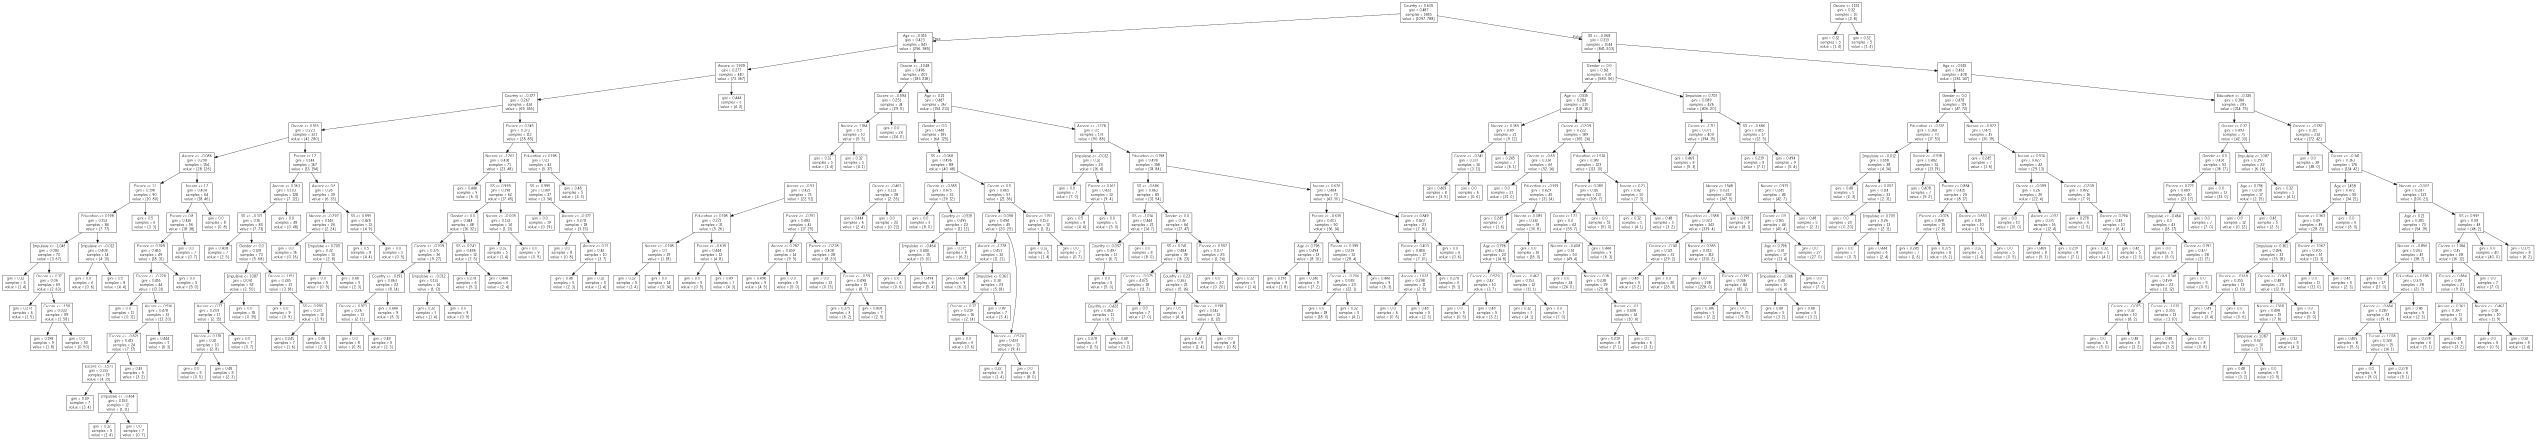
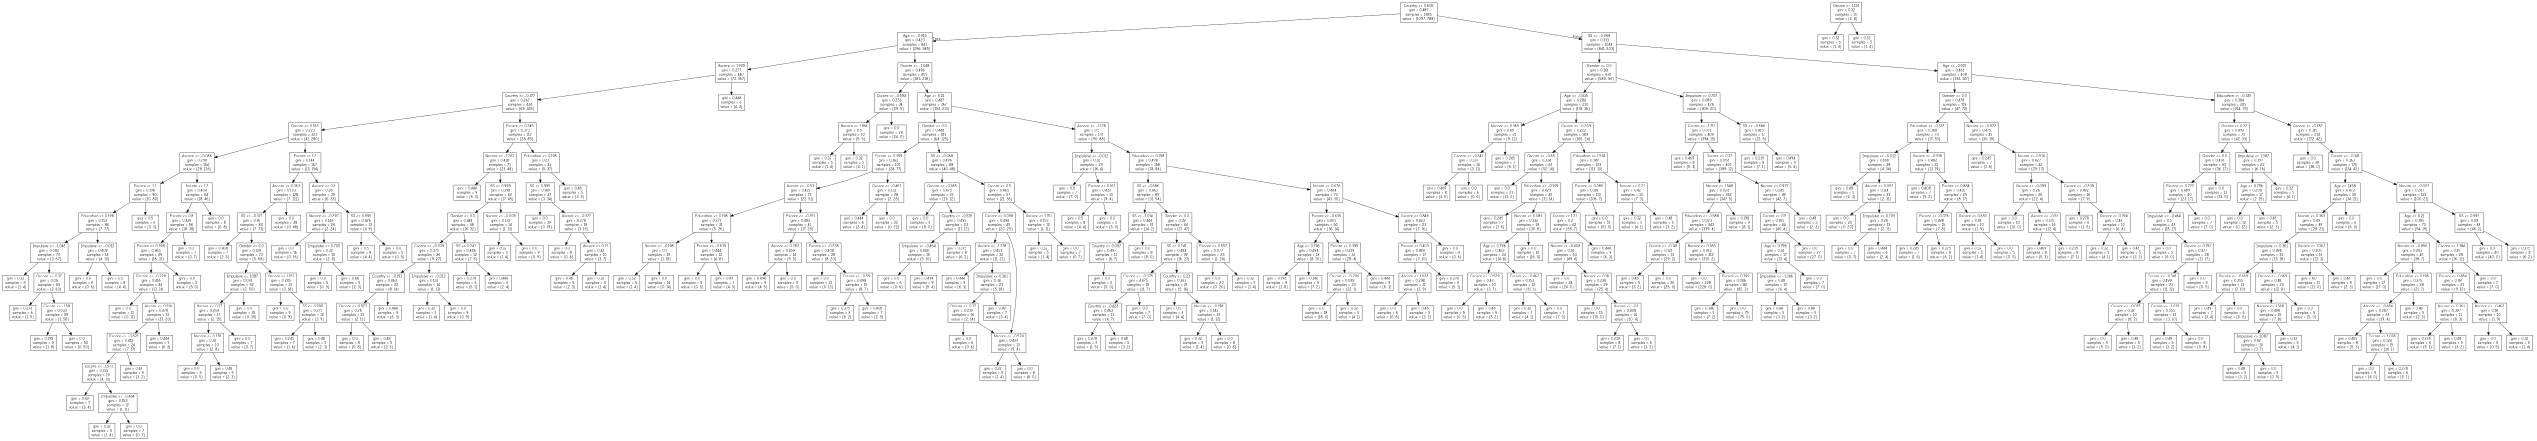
none -> (889, 163)
none -> (1719, 163)
none -> (2253, 176)
none -> (801, 206)
(2312, 236) -> none
(2461, 236) -> (2432, 237)
(2309, 283) -> (2309, 283)
none -> (1592, 313)
